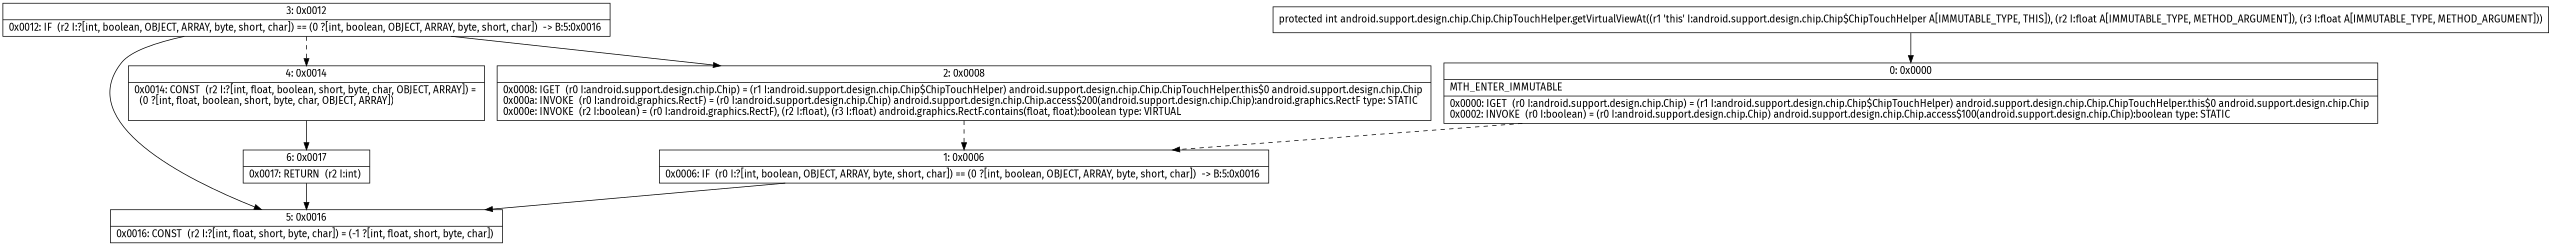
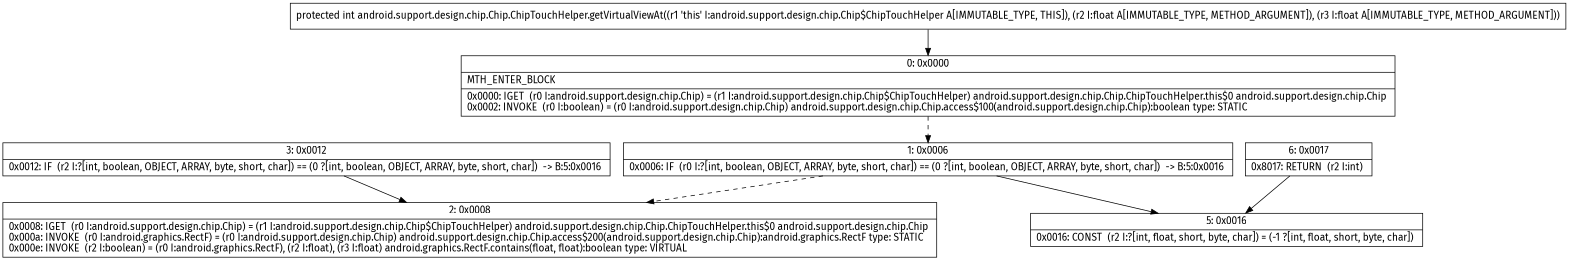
(1506, 87) -> (512, 80)
(306, 93) -> none
(964, 132) -> (738, 189)
(129, 133) -> none
(306, 174) -> (1309, 167)
